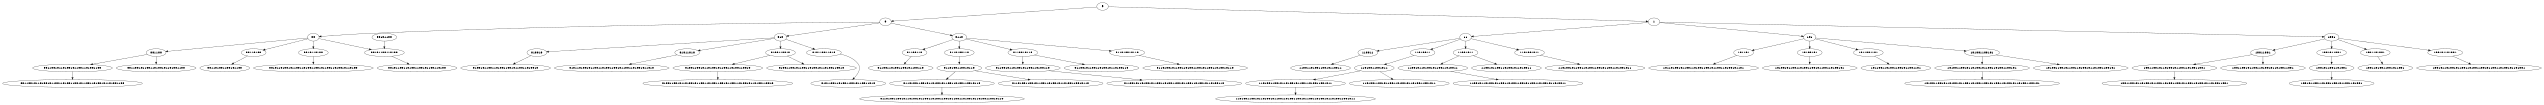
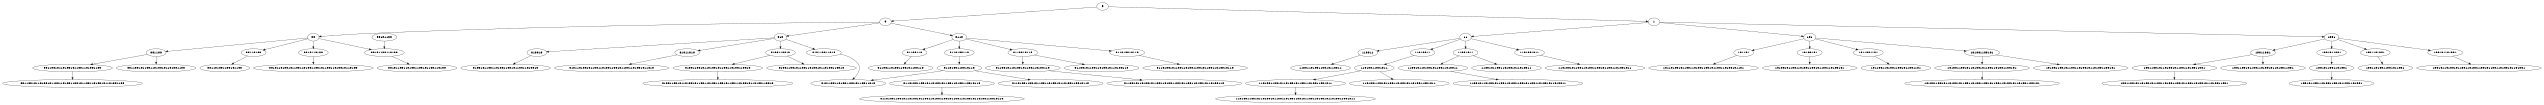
(951, 75) -> (908, 76)
